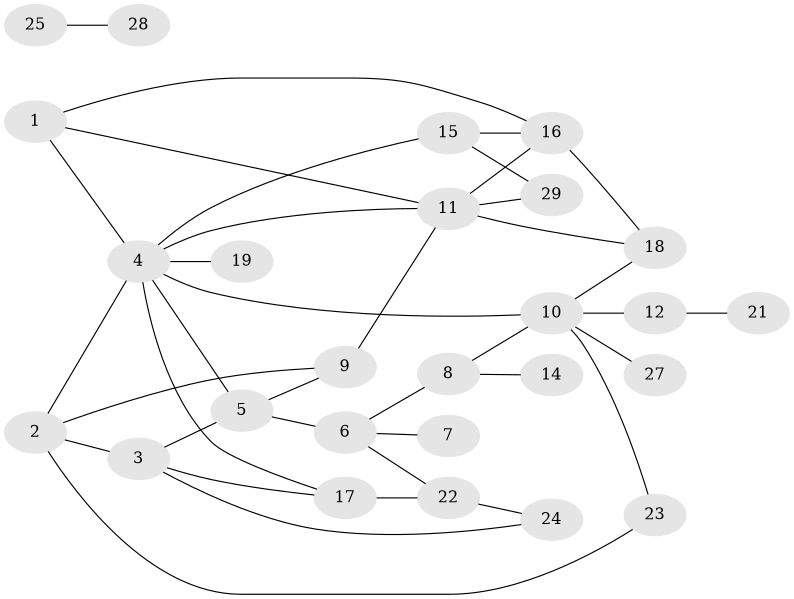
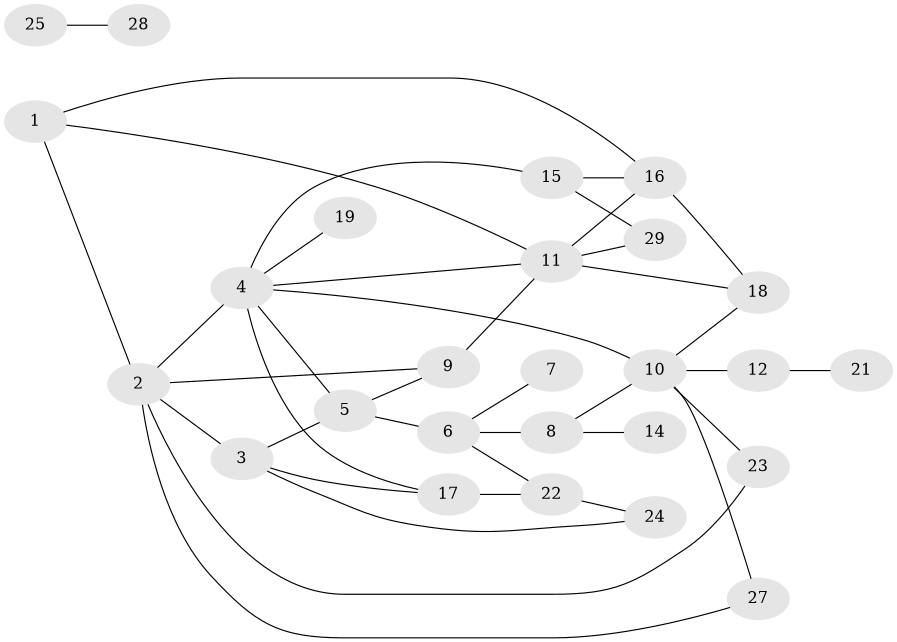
(87, 192) -> (87, 253)
none -> (369, 638)
